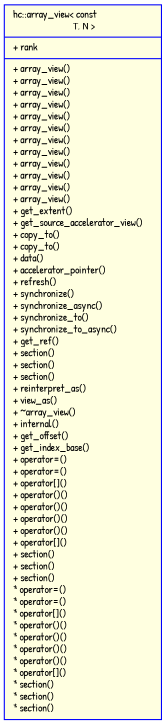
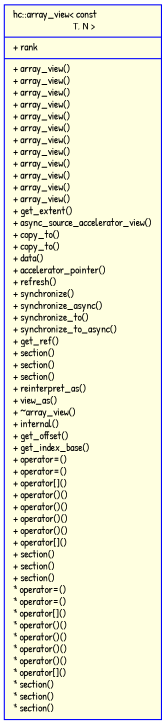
(78, 223) -> (83, 223)
